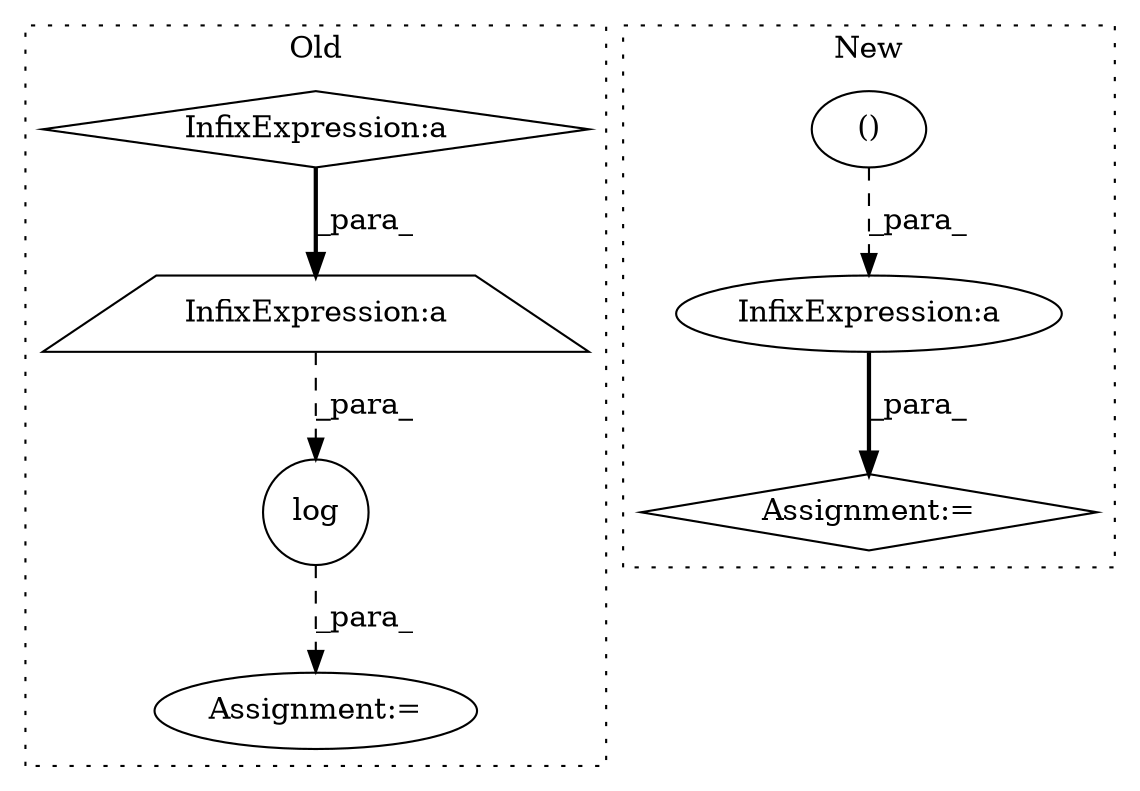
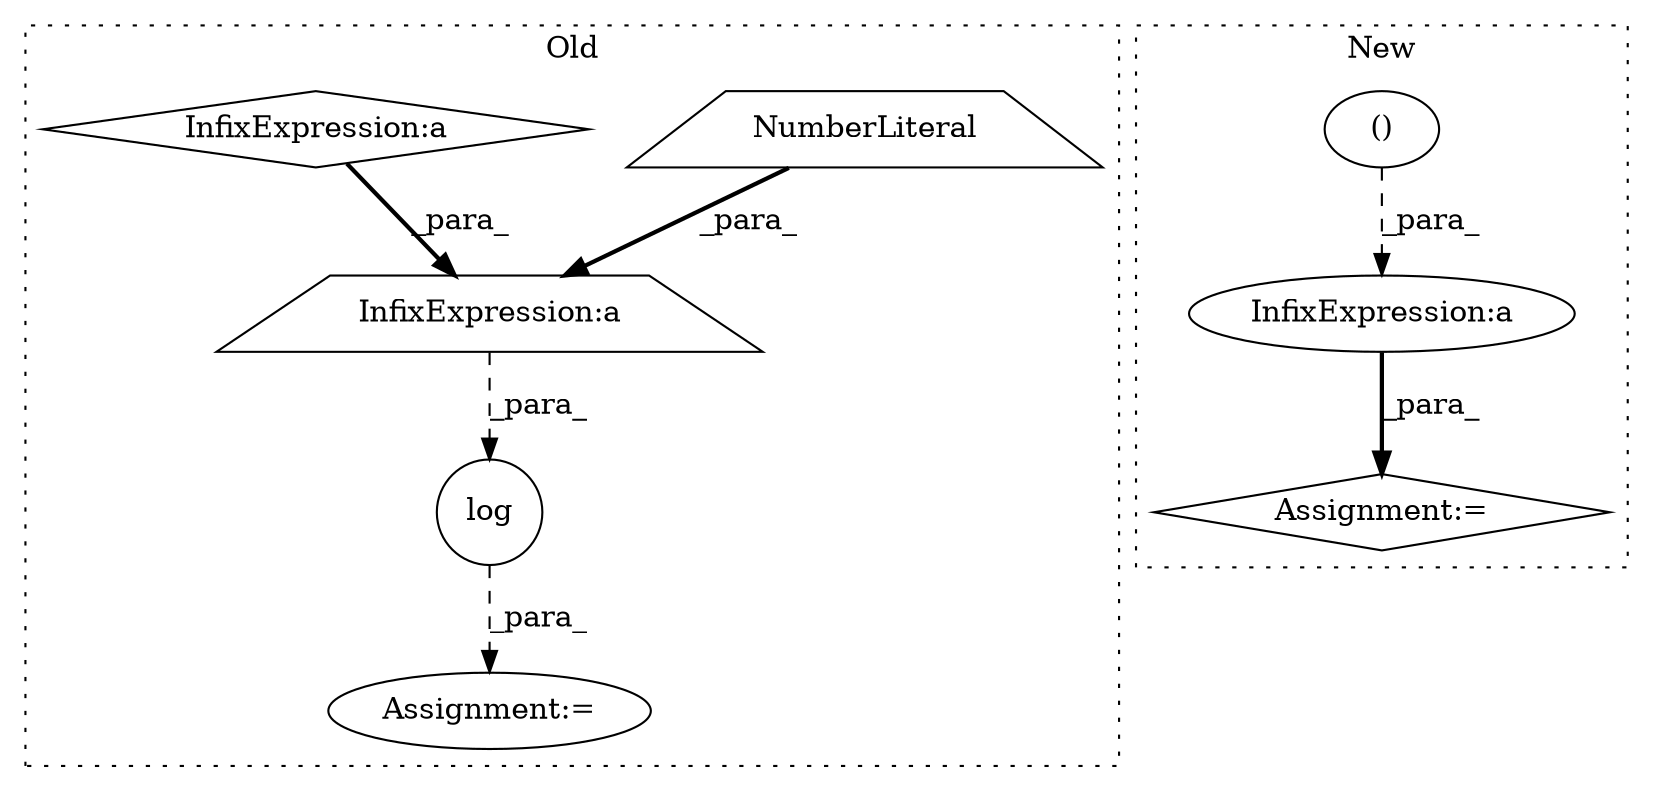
none -> (865, 129)
